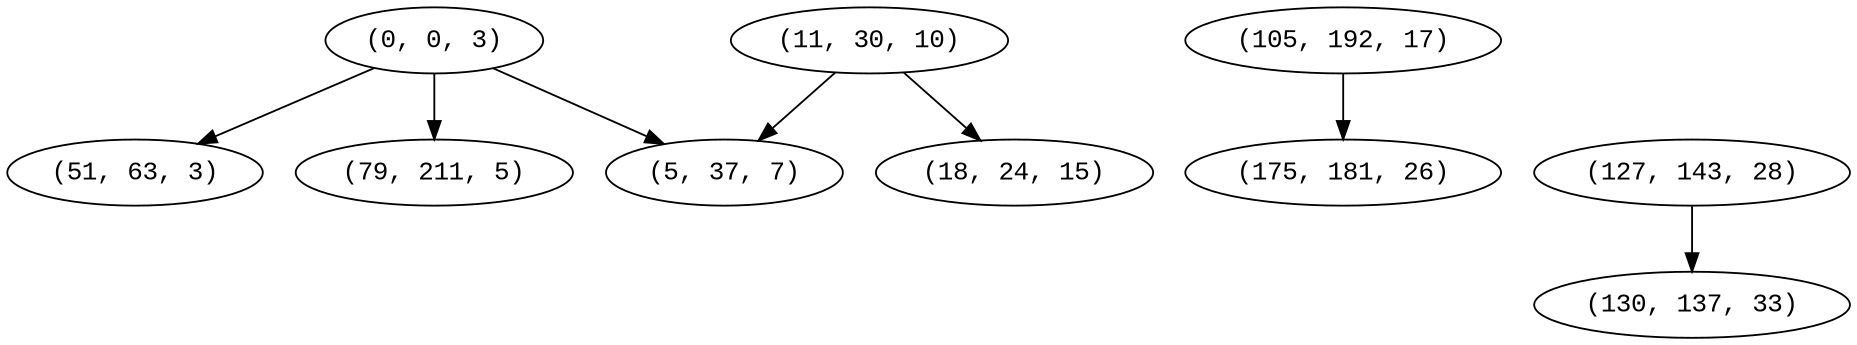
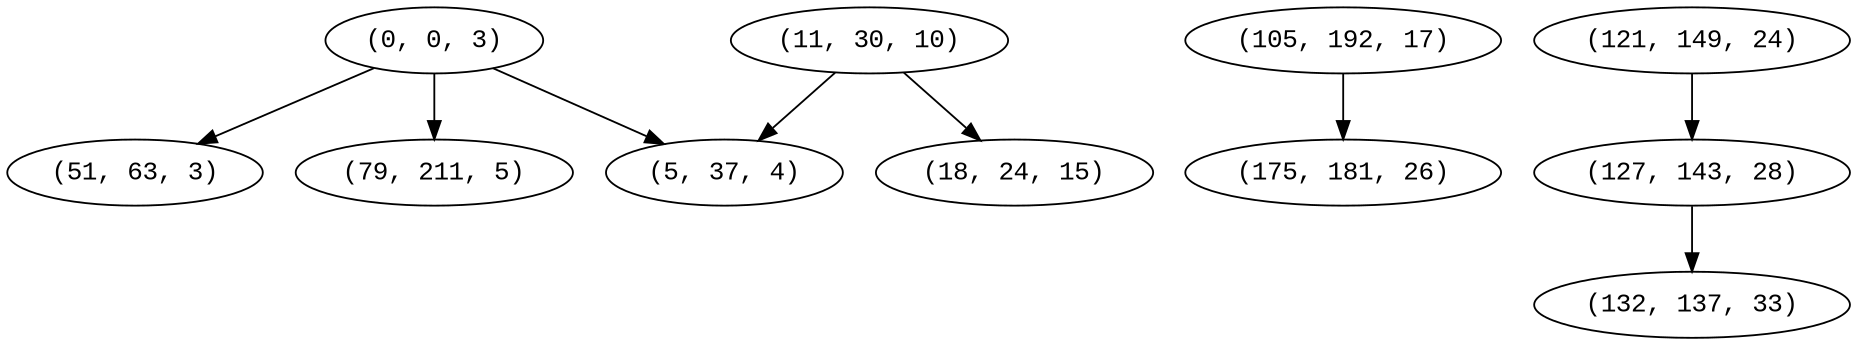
none -> (1692, 40)
(724, 173) -> (724, 173)
(1692, 305) -> (1692, 305)
